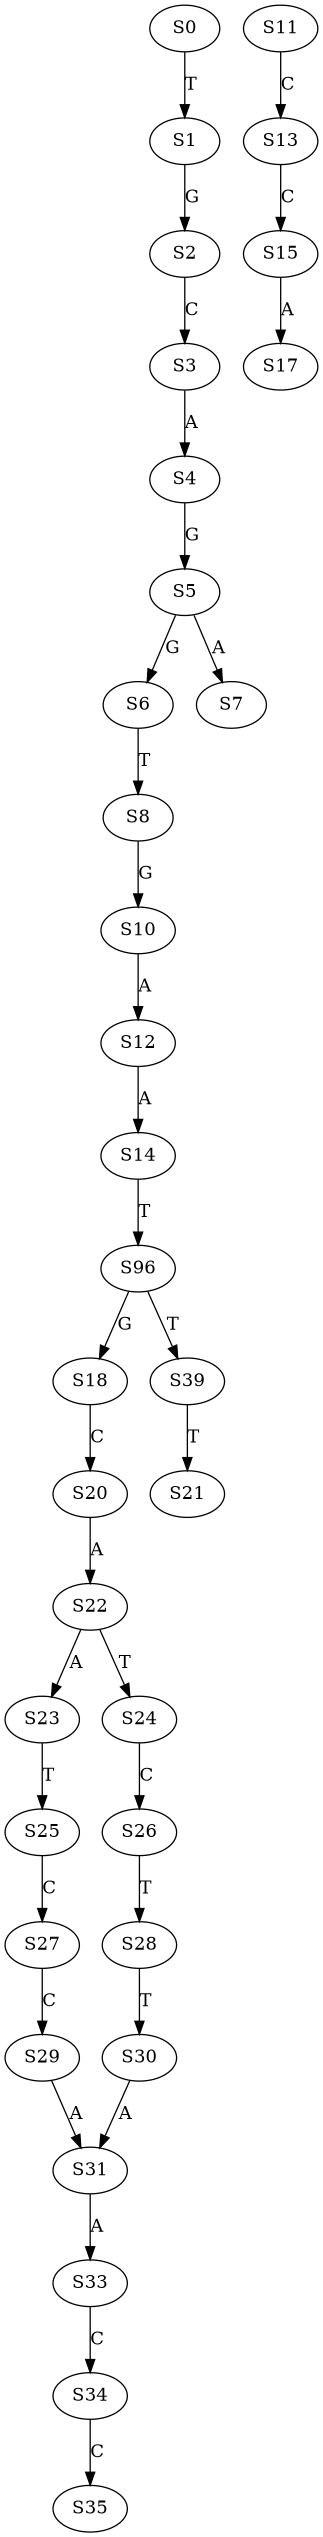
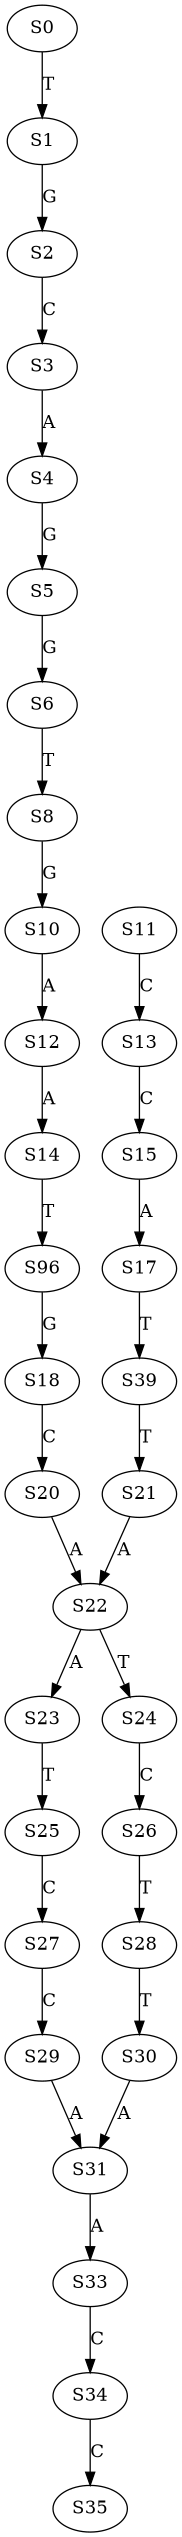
(231, 705) -> none
(160, 1319) -> (139, 1318)
none -> (117, 1545)
